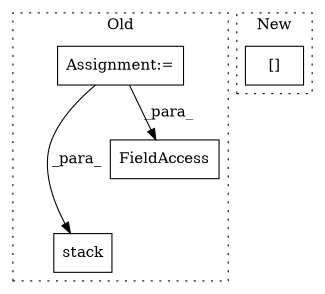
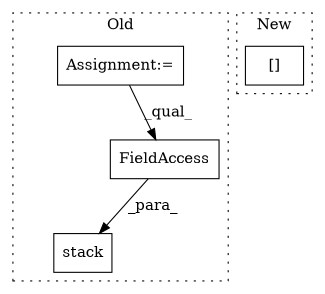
(168, 112) -> (168, 112)
(49, 148) -> (127, 202)
